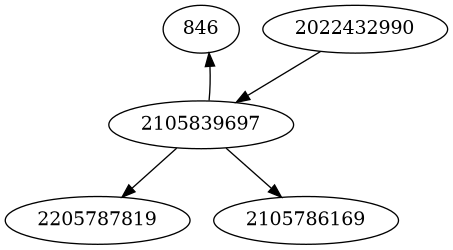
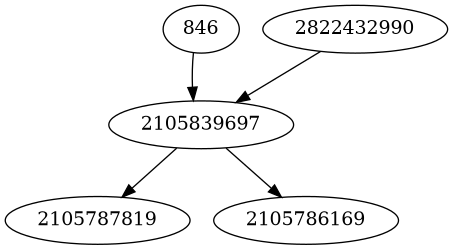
(355, 29) -> (355, 29)
(210, 83) -> (192, 70)
(98, 220) -> (98, 220)
